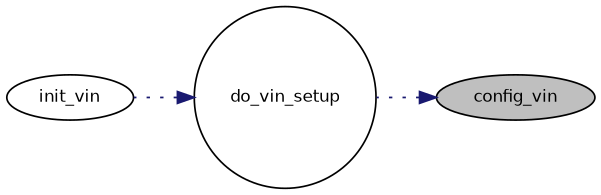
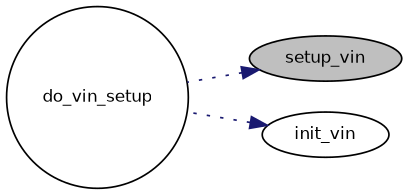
(155, 97) -> (219, 117)
(516, 97) -> (326, 59)
